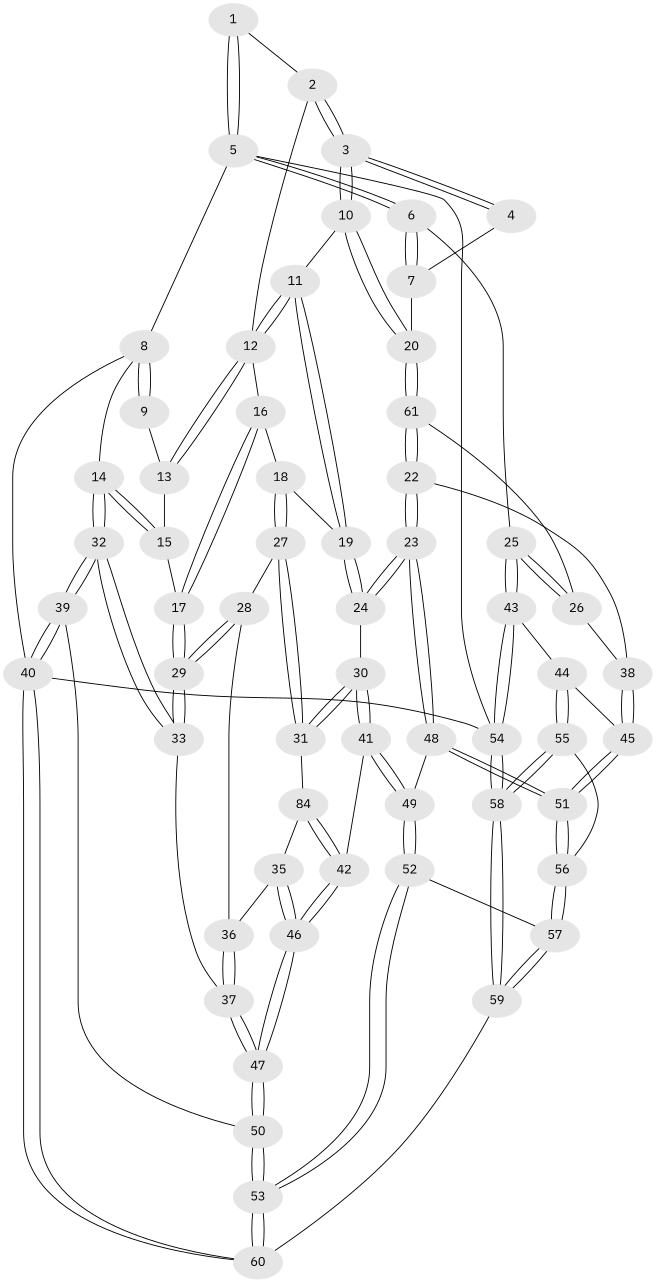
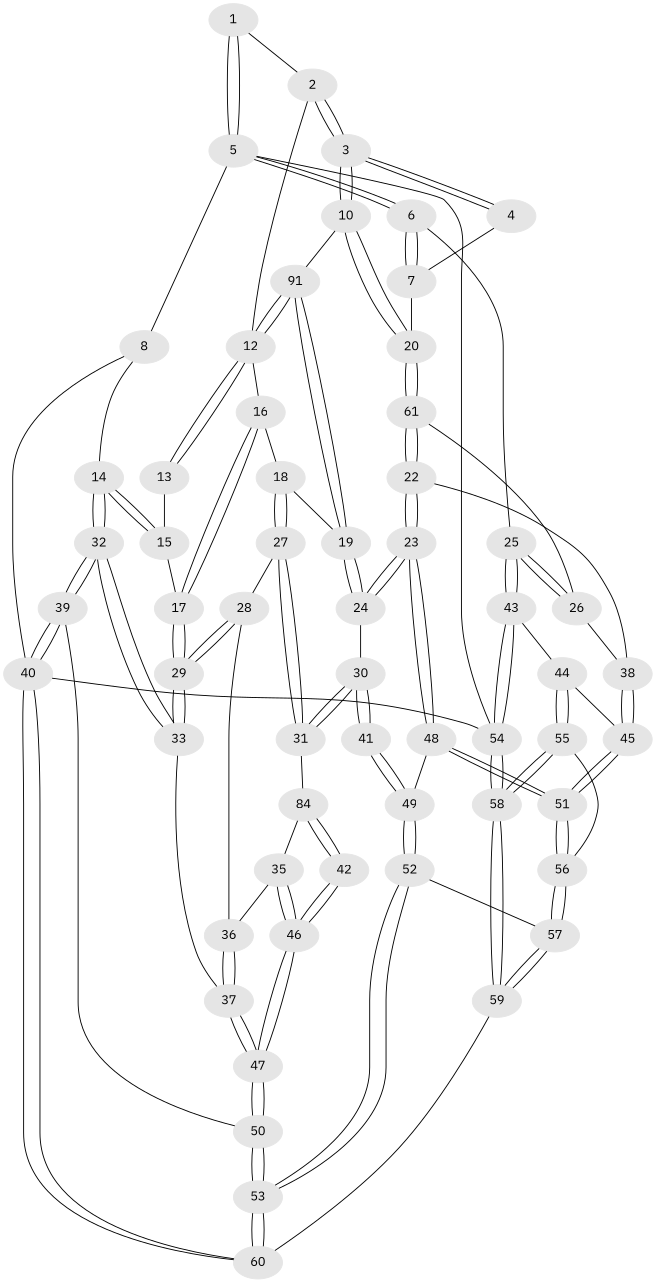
(295, 282) -> (295, 282)
(144, 412) -> none
(355, 805) -> none
